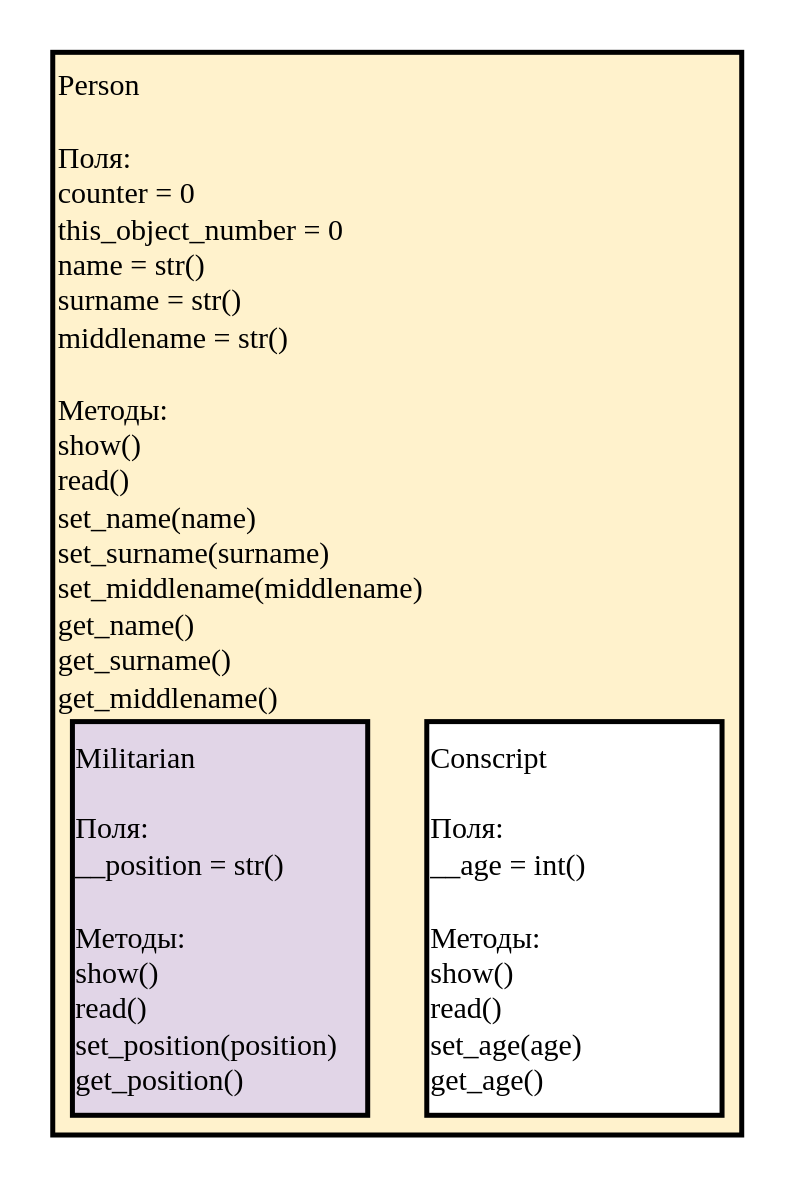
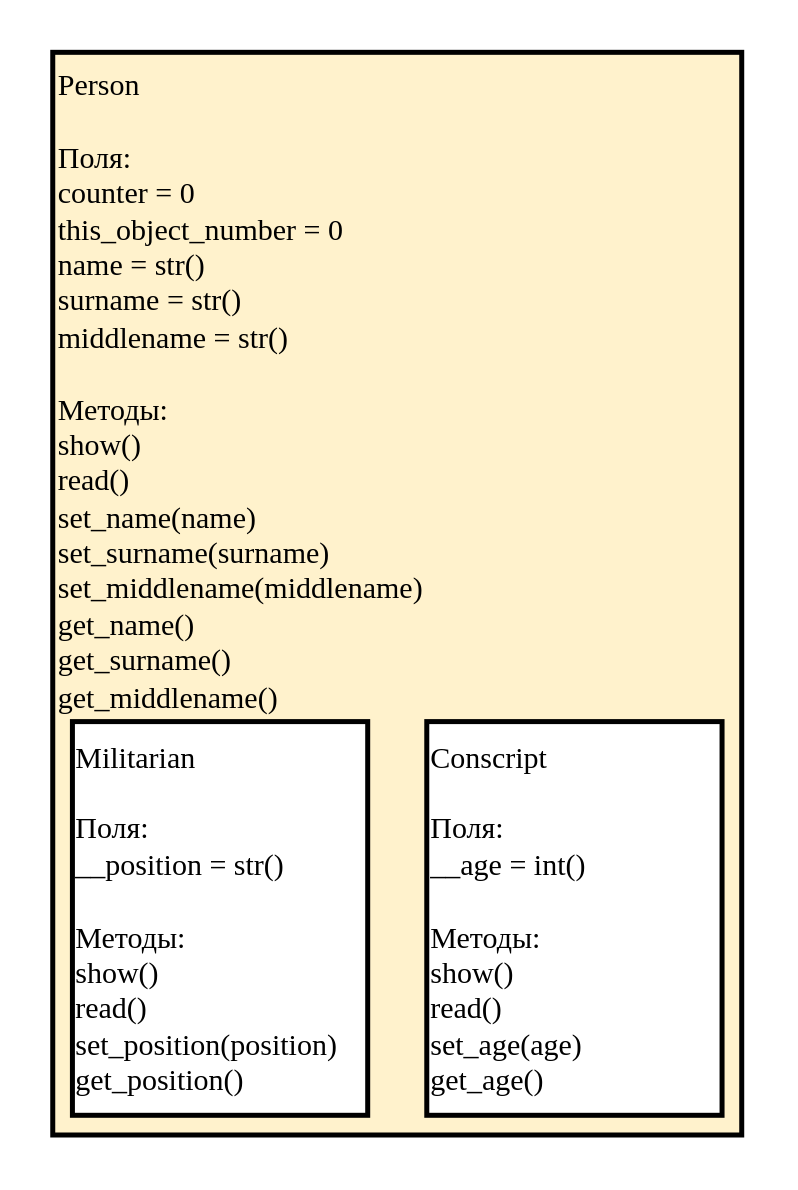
(220, 918) -> (220, 918)
